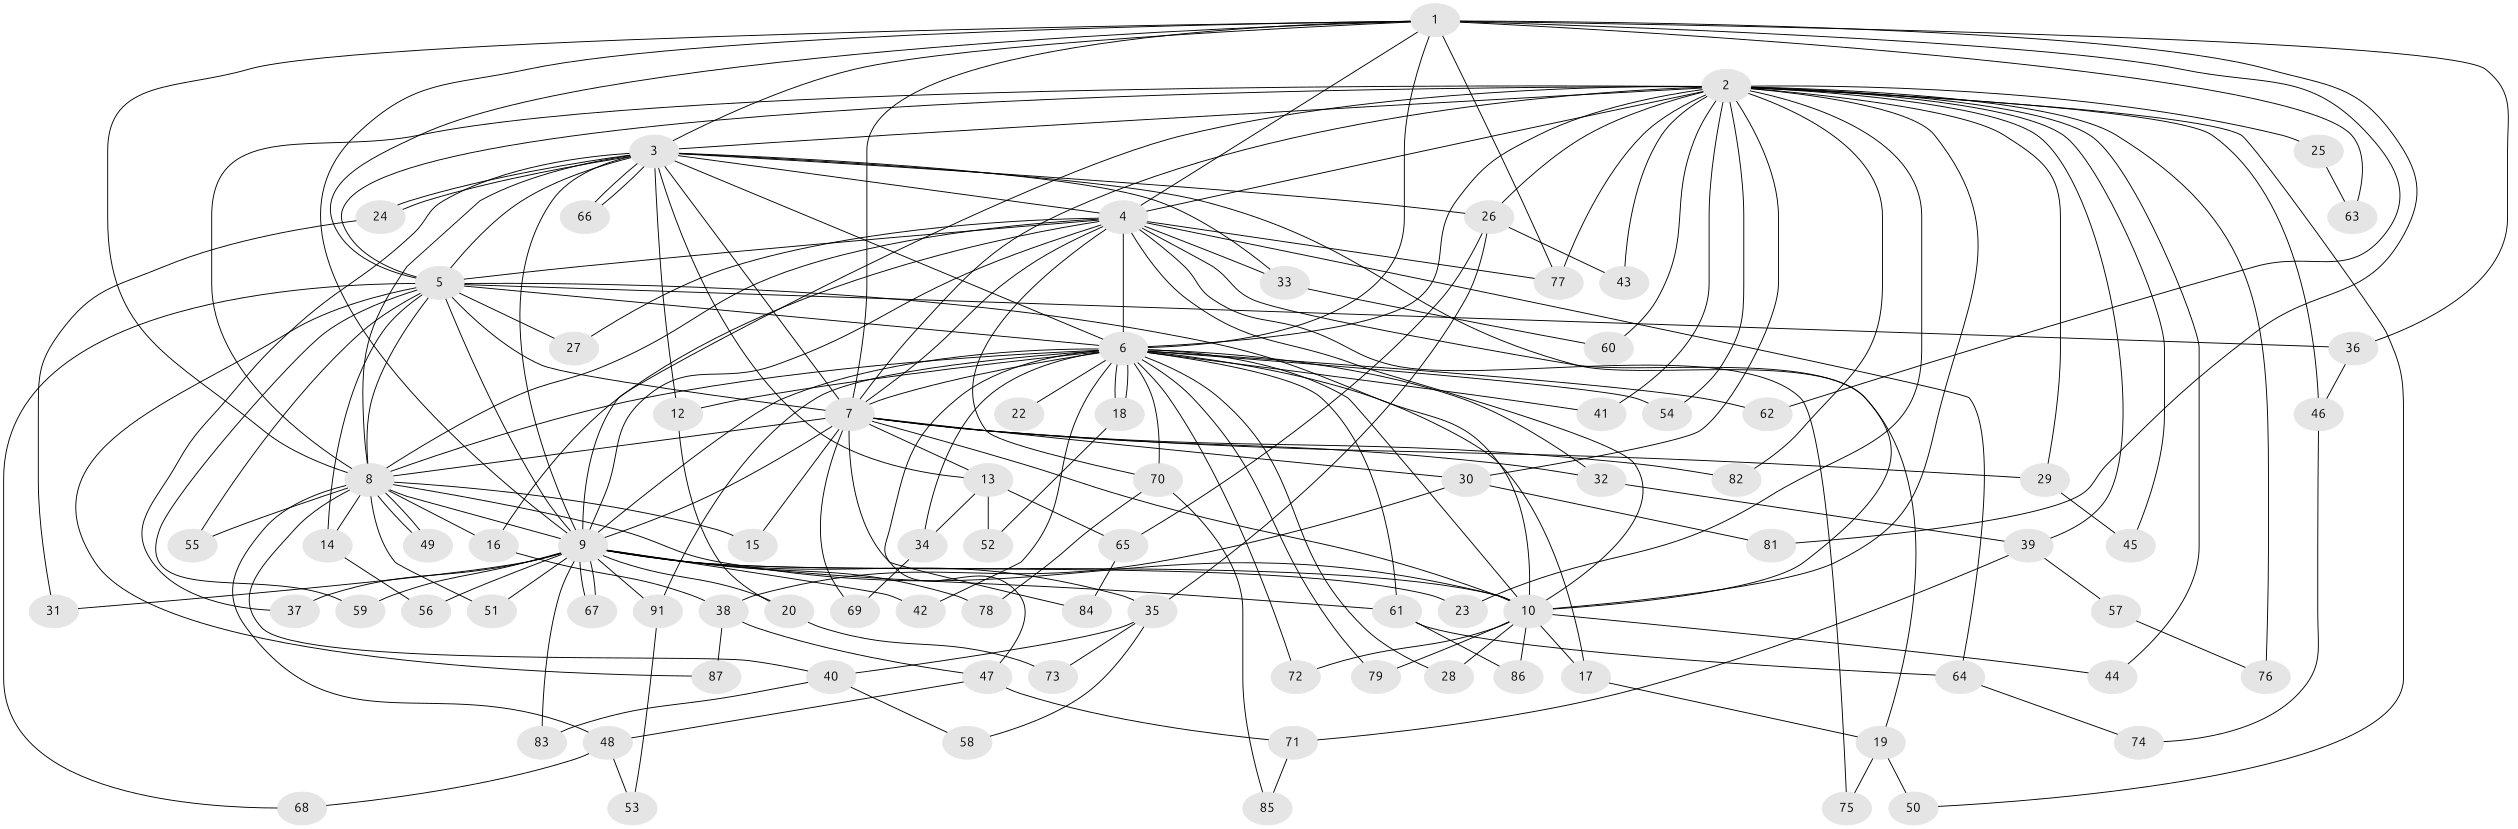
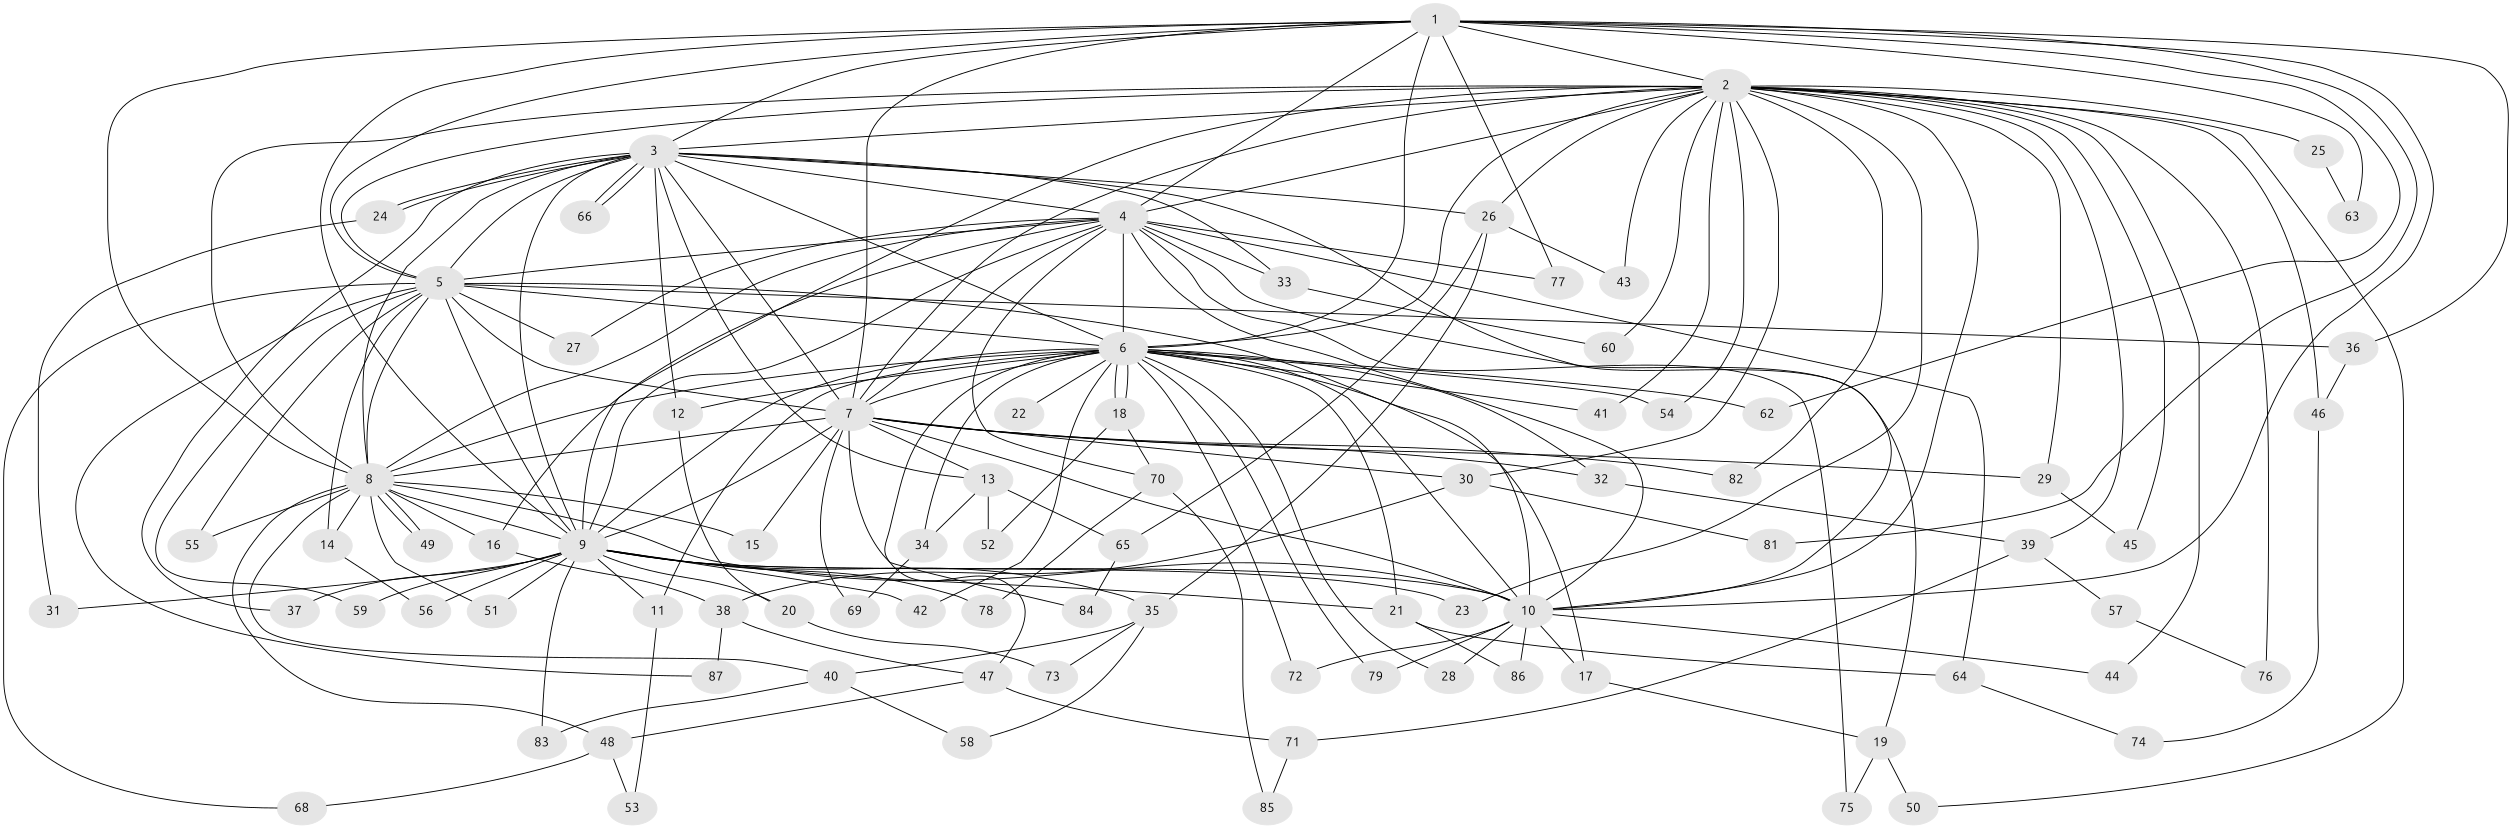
(1617, 165) -> (1581, 53)
none -> (2430, 212)
(1156, 411) -> (1142, 453)
(592, 611) -> none
(658, 611) -> (658, 611)
(1397, 611) -> (1397, 611)
